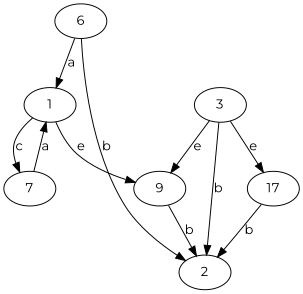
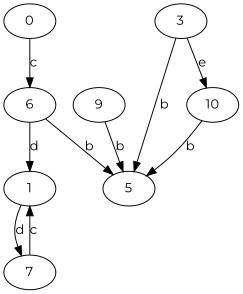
none -> (30, 21)
(72, 63) -> (35, 147)
(193, 143) -> none
(20, 147) -> (20, 231)
(46, 147) -> (34, 231)
(84, 159) -> none
(273, 189) -> (213, 105)
(205, 272) -> (129, 189)
